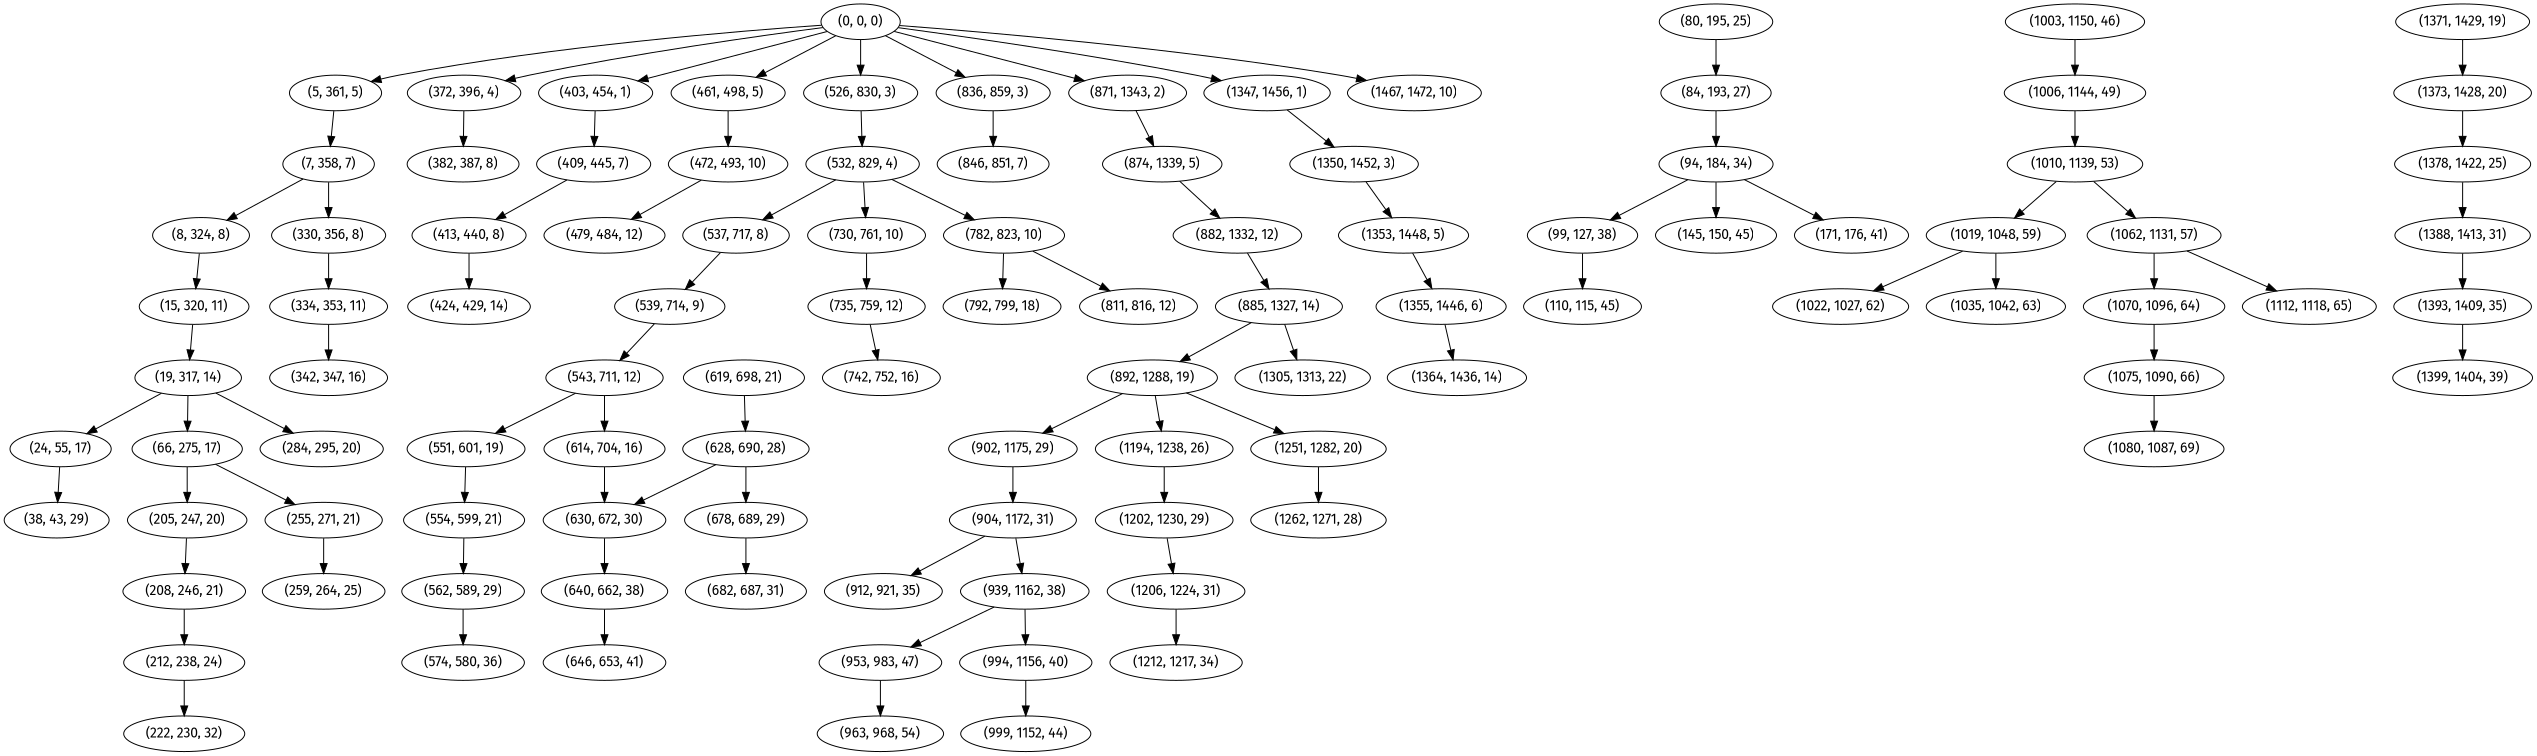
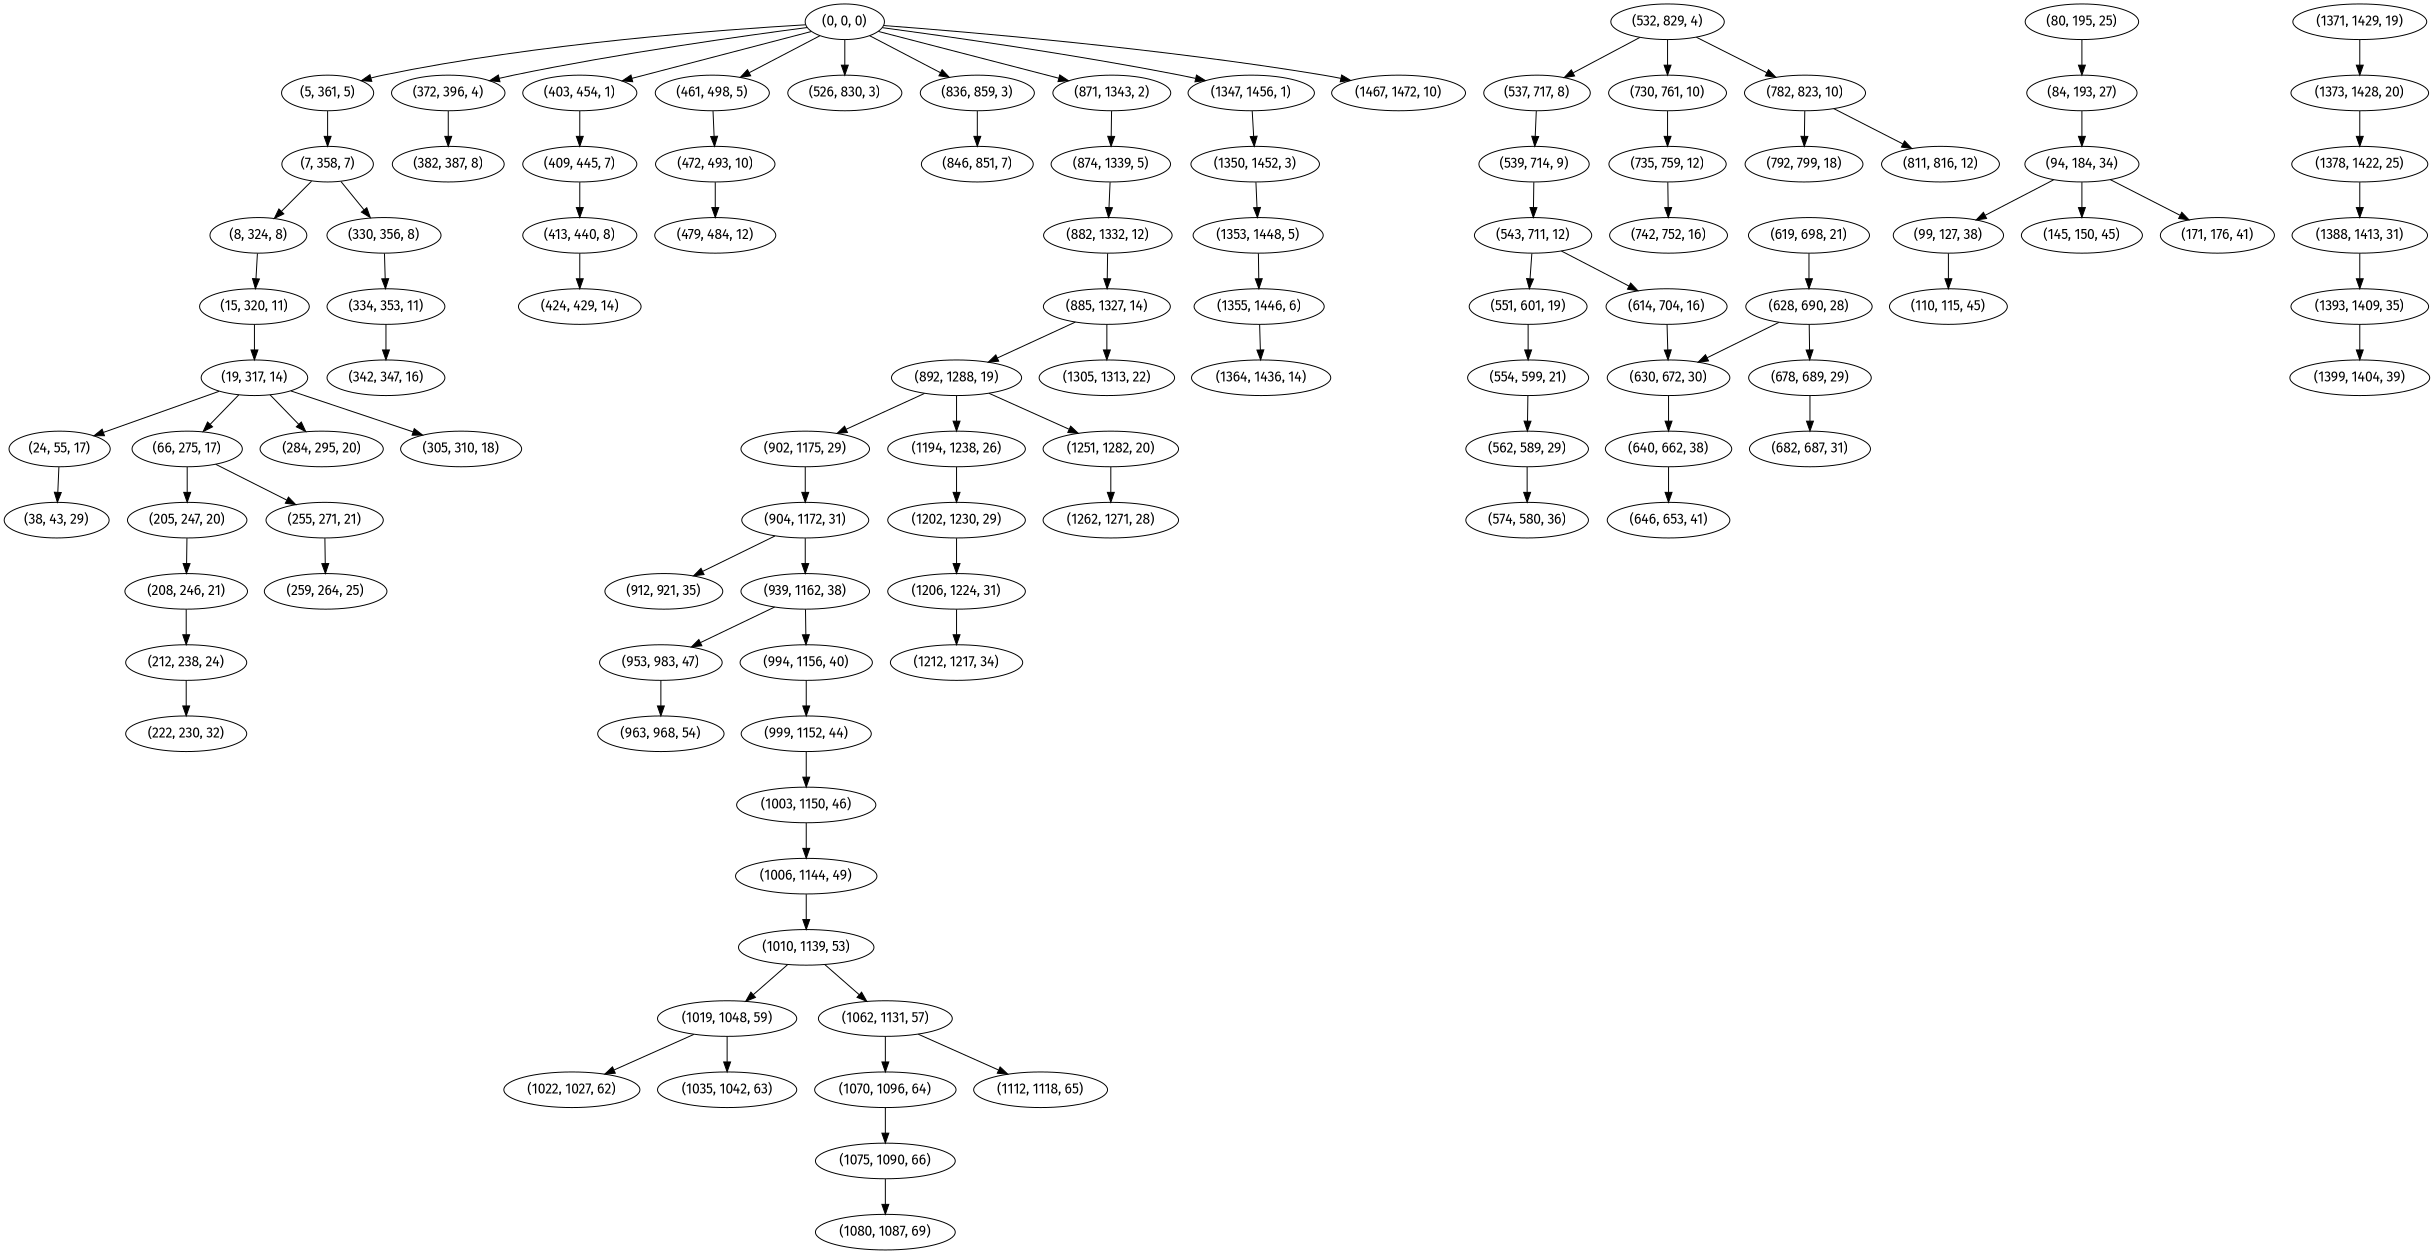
(861, 124) -> none
none -> (461, 449)
none -> (806, 765)
